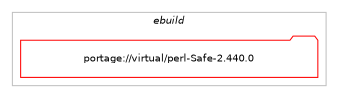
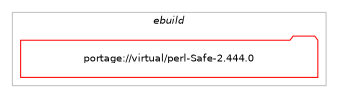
(169, 59) -> (169, 59)
